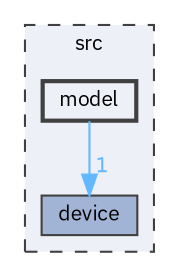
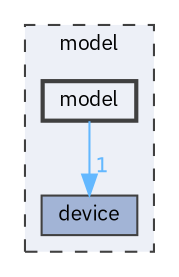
(89, 45) -> (89, 45)
